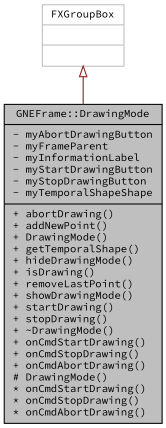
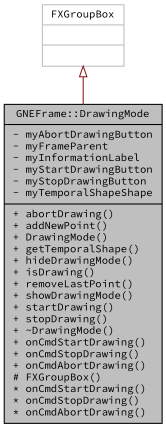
(61, 377) -> (58, 377)
